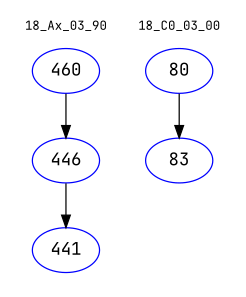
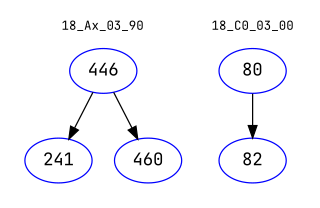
(66, 110) -> (123, 110)
(179, 161) -> (253, 161)
(66, 250) -> (58, 161)
